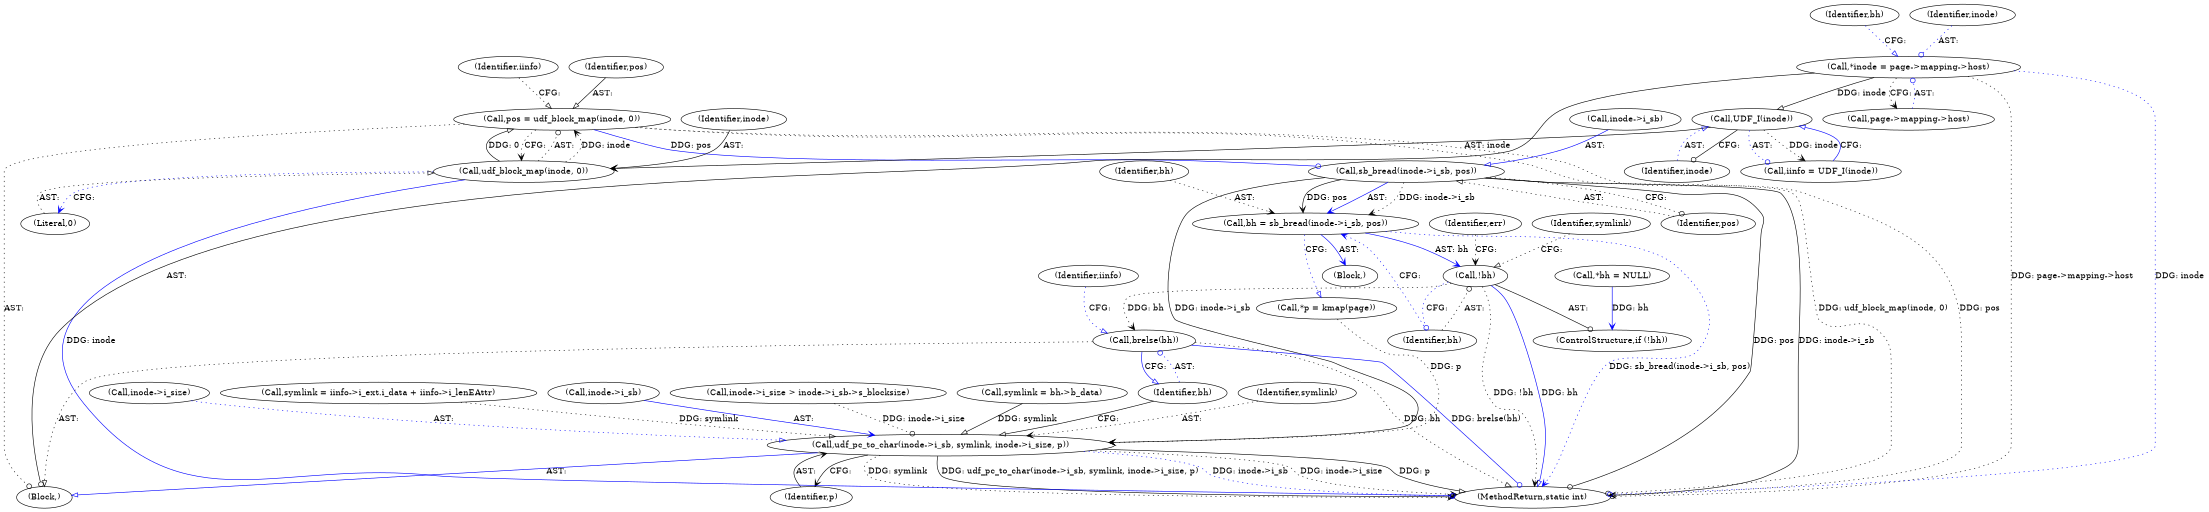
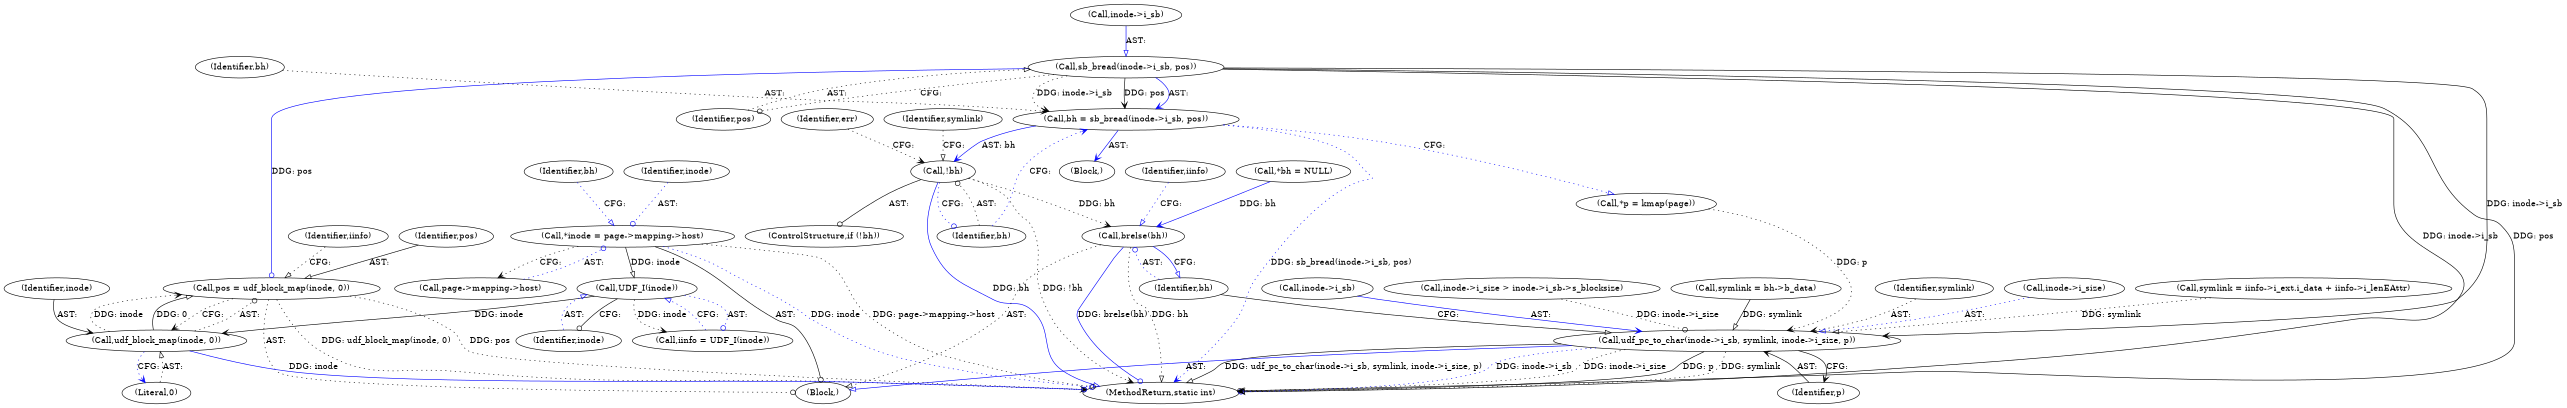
(1833, 137) -> (690, 313)
(1488, 146) -> (499, 315)
(1026, 160) -> (571, 80)
(1612, 305) -> (1216, 203)
